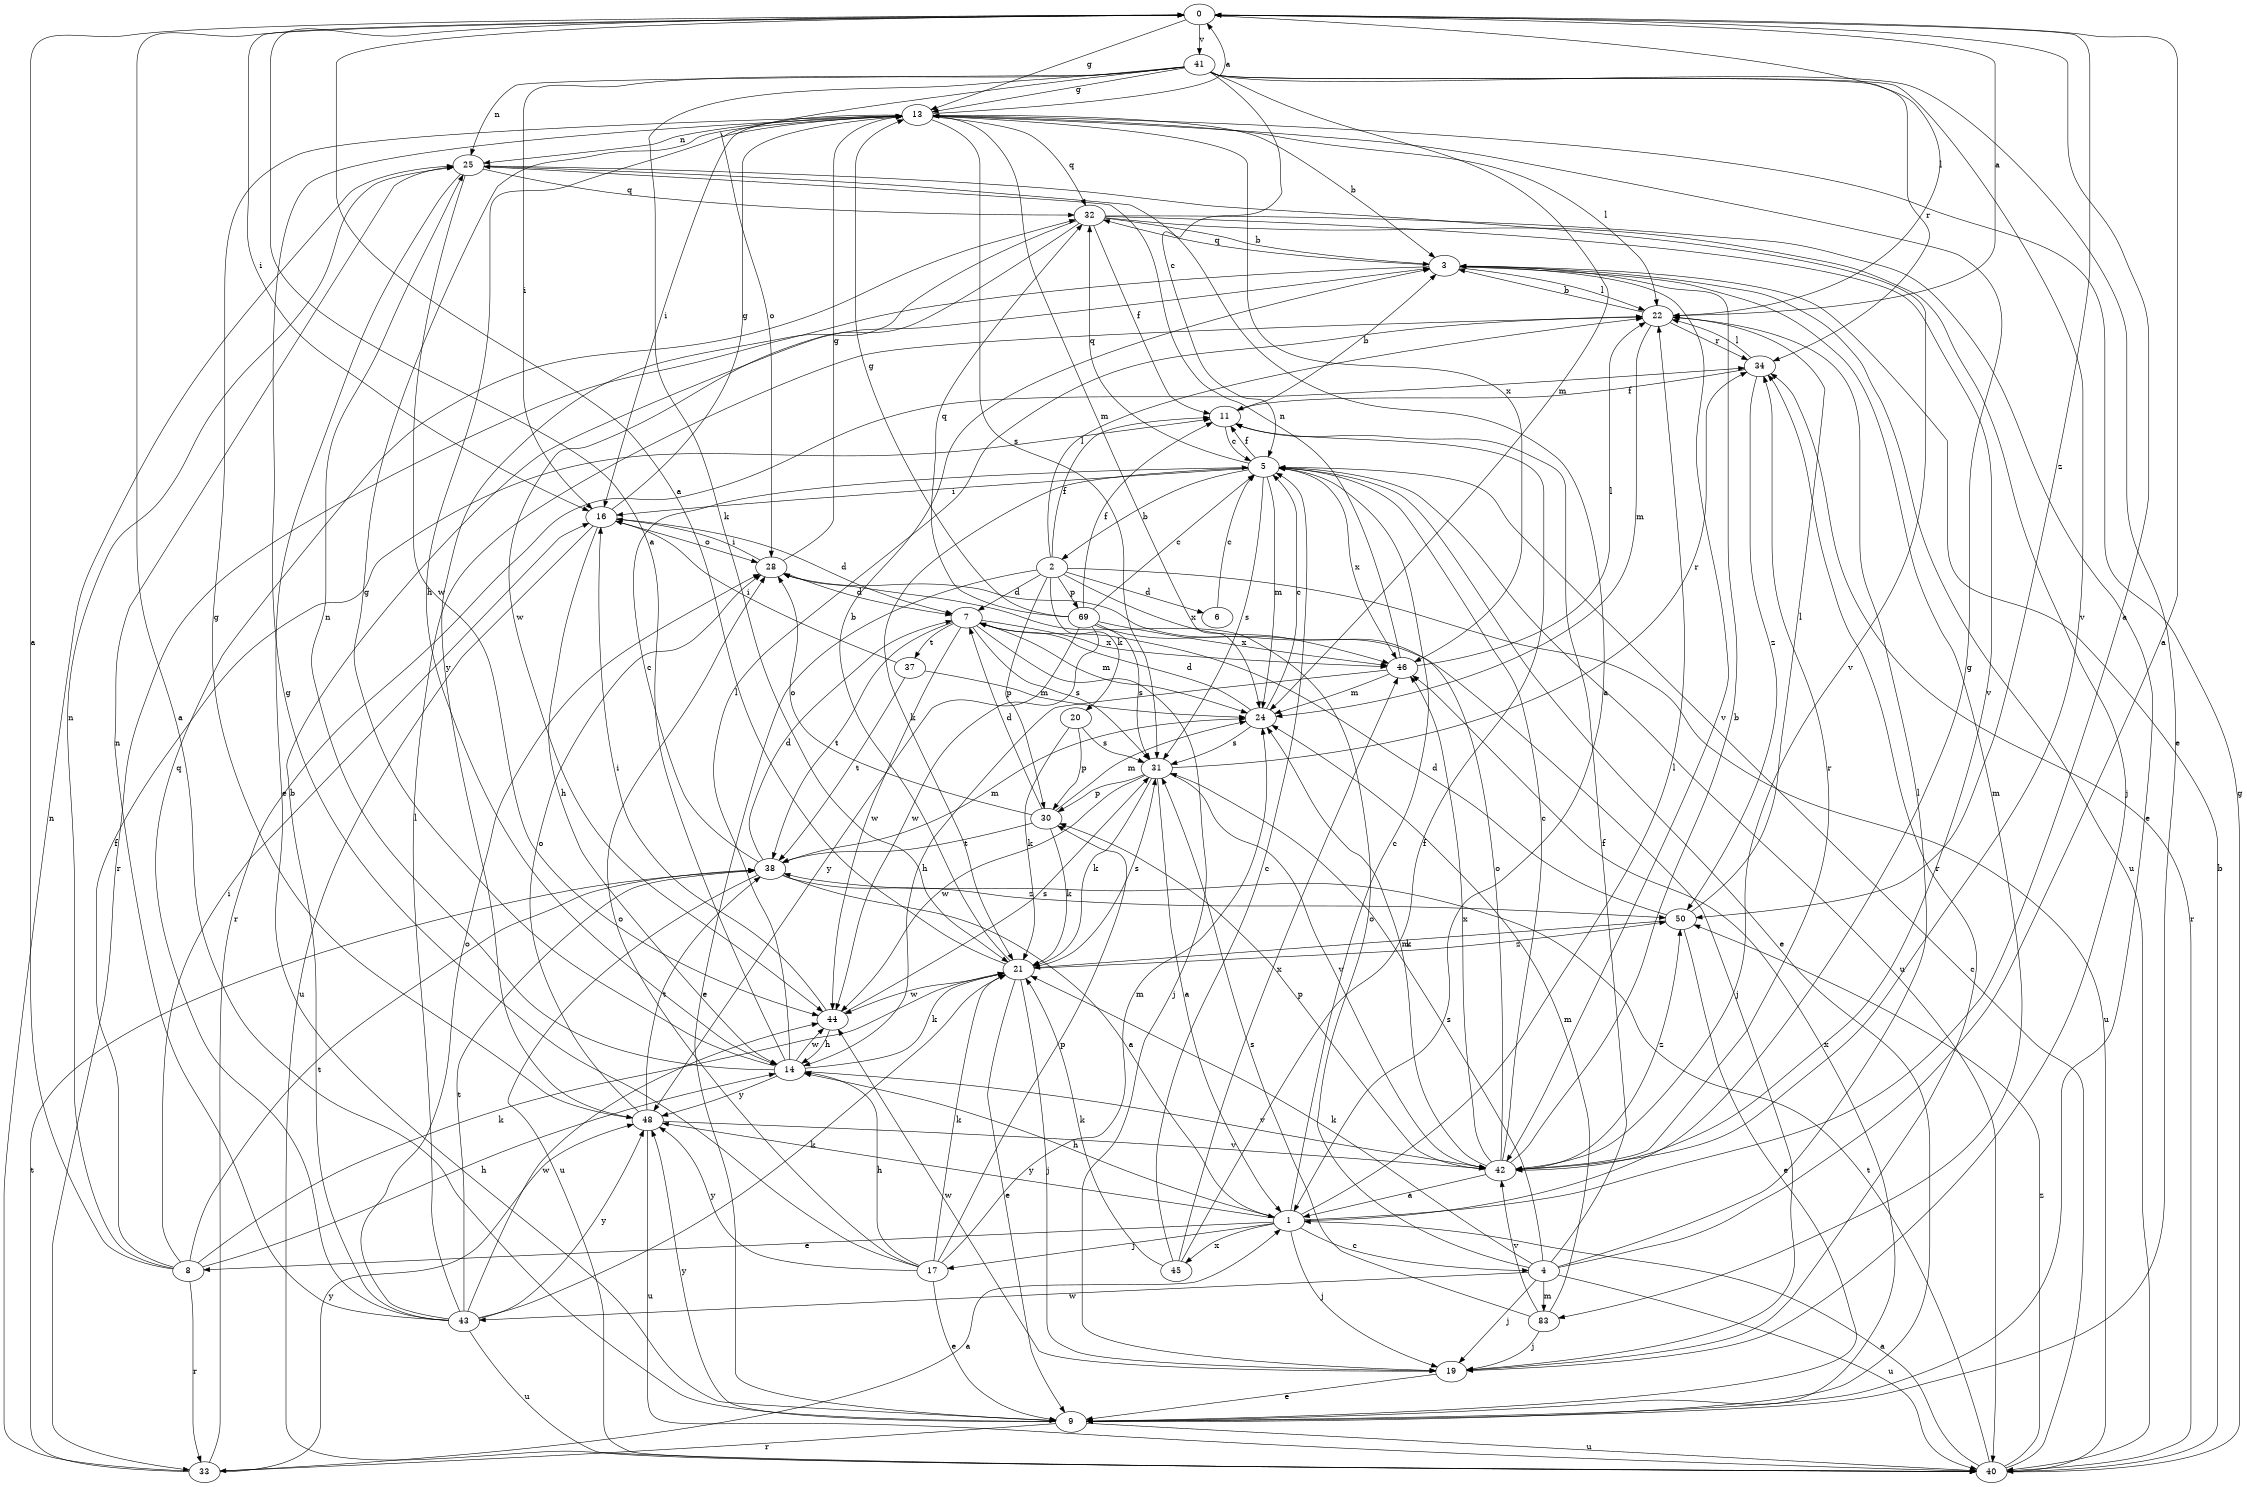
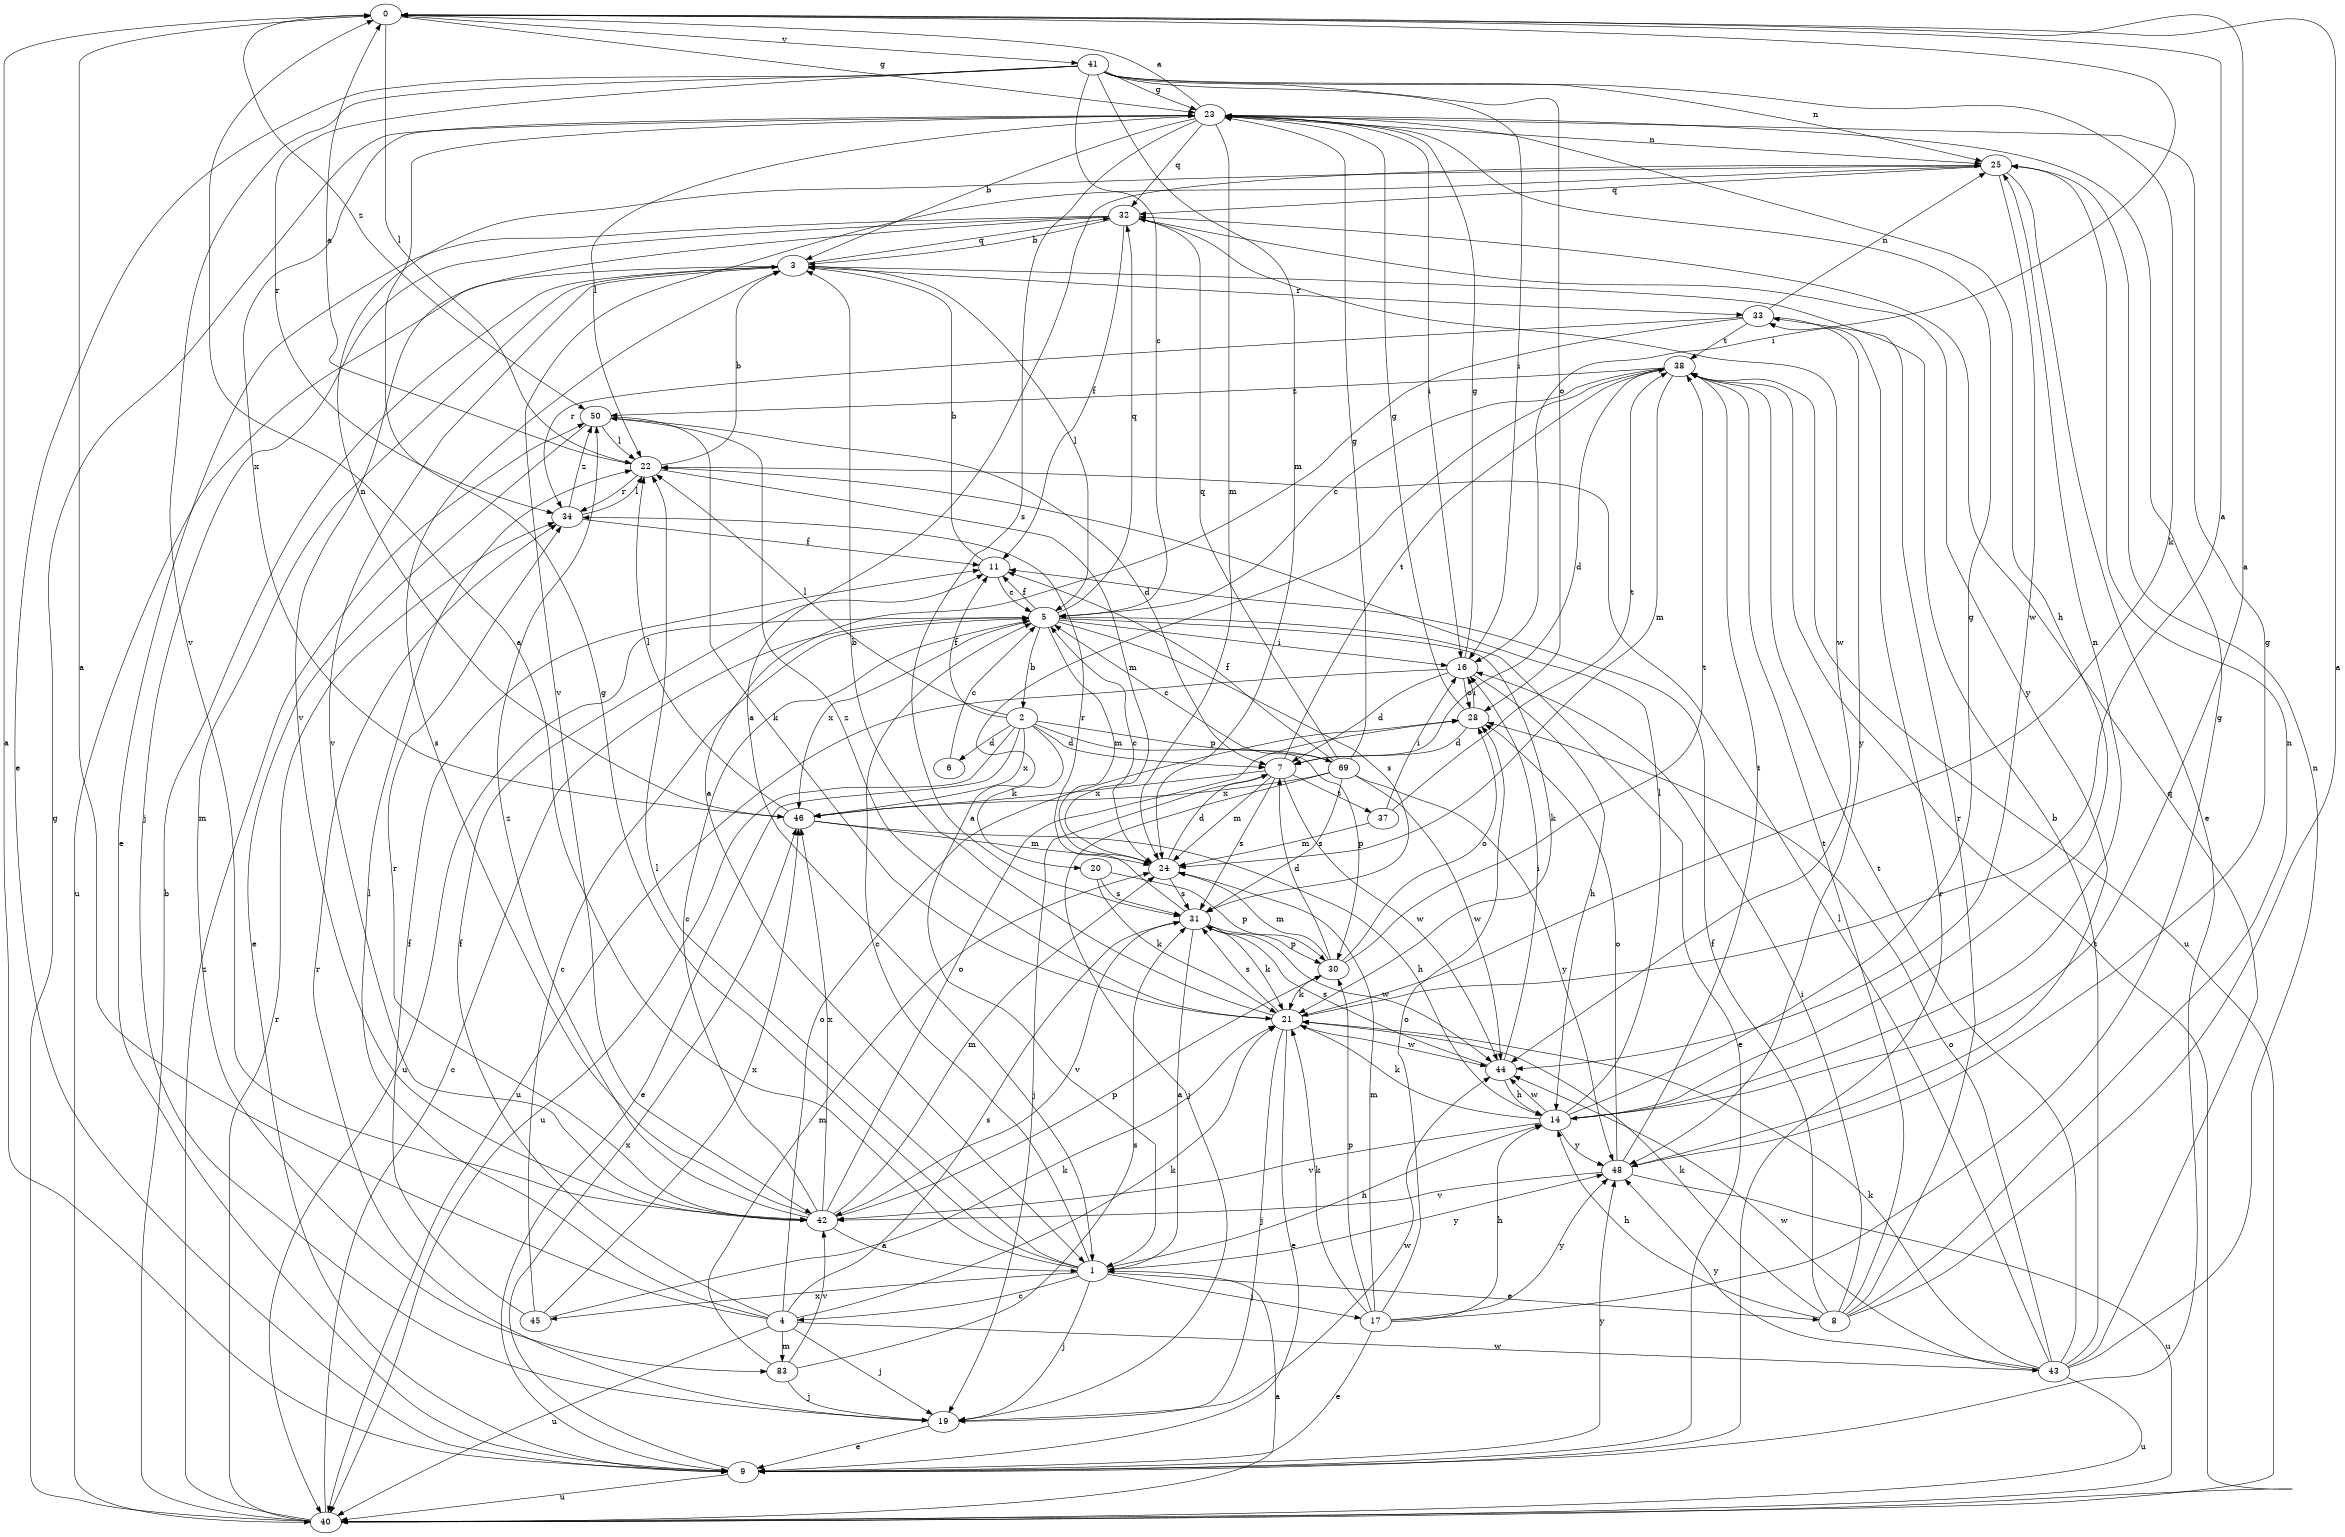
(918, 115) -> (1210, 115)
(1551, 282) -> (1037, 386)
(1737, 718) -> (437, 743)
